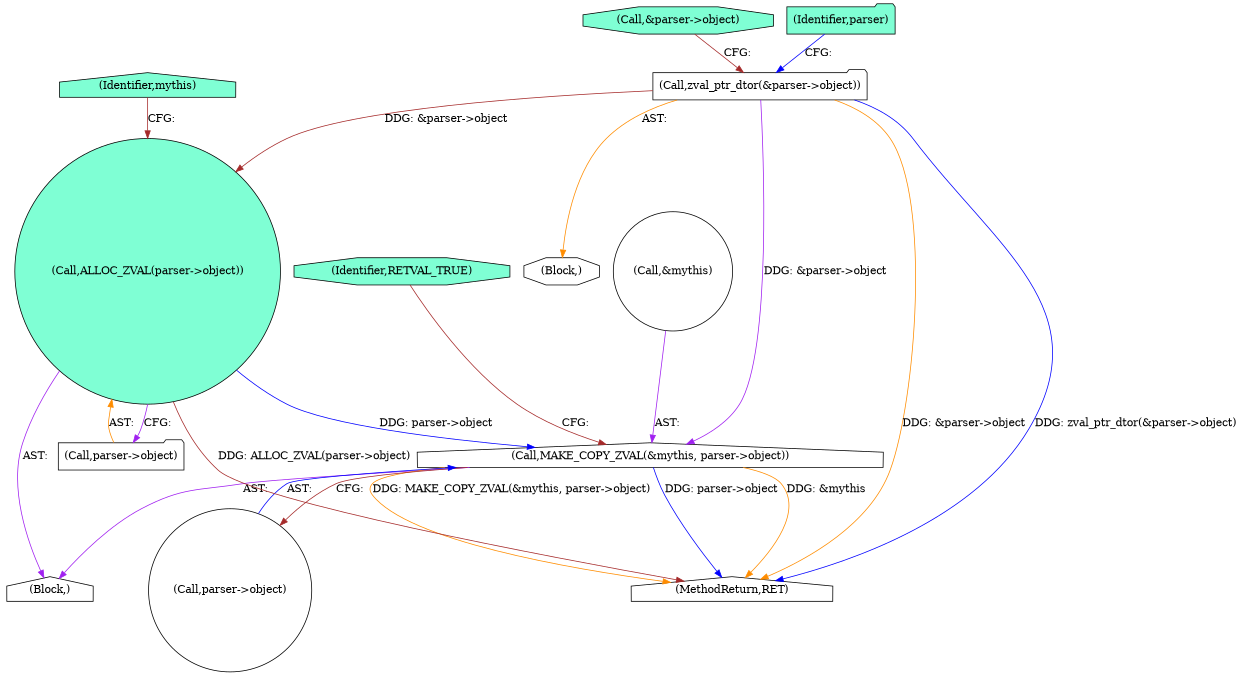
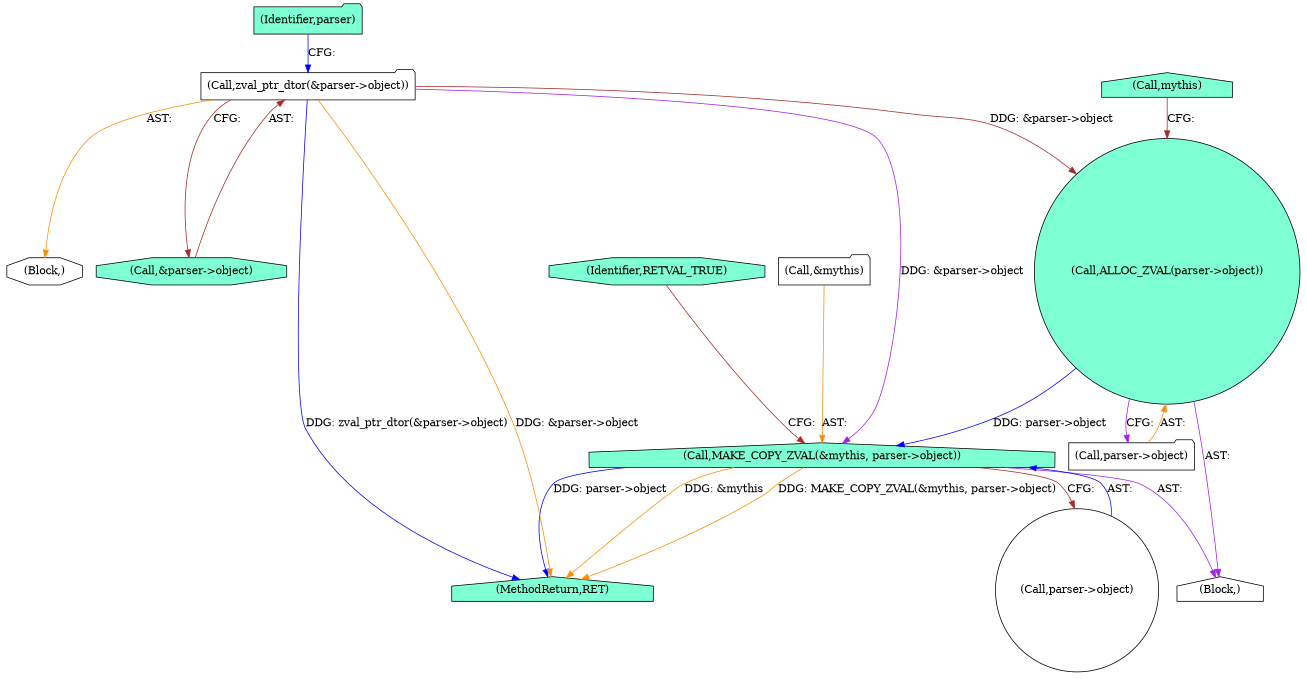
(739, 53) -> (283, 119)
(148, 86) -> (1167, 86)
none -> (189, 168)
(673, 271) -> (824, 271)
(659, 383) -> (823, 360)
(650, 456) -> (822, 456)
(404, 526) -> none
(732, 590) -> (553, 590)
